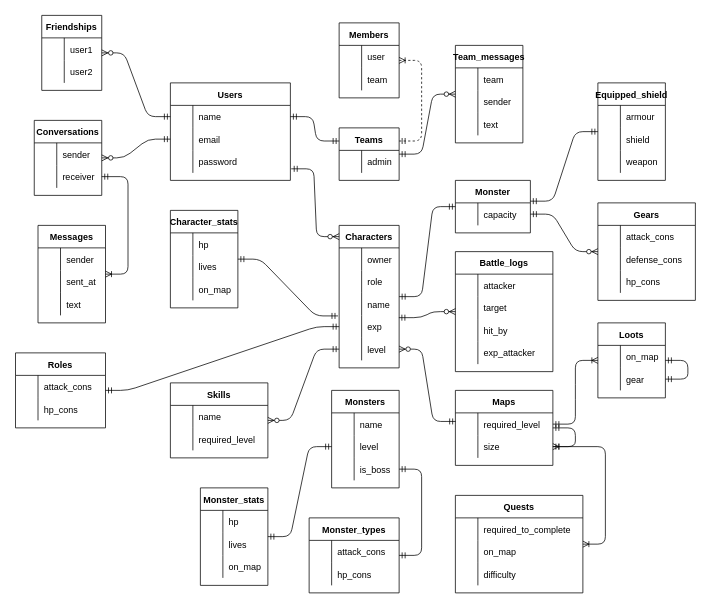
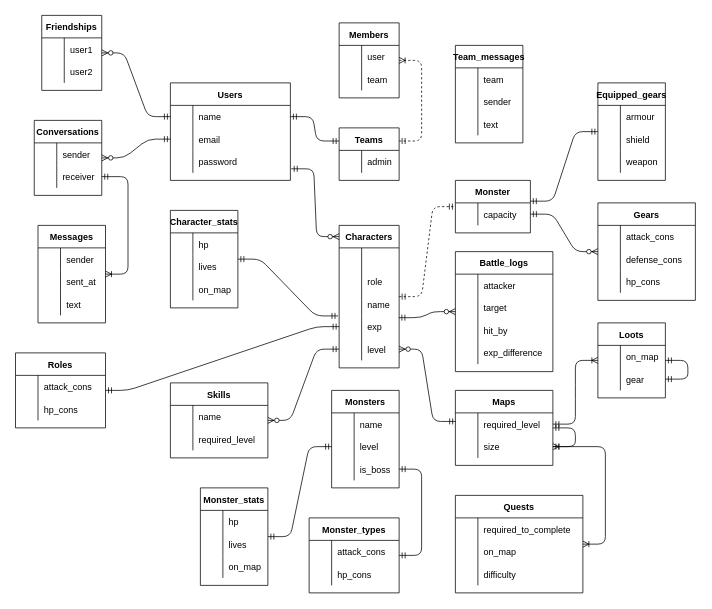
(631, 95) -> (631, 95)
(427, 124) -> none
(427, 252) -> (427, 252)
(380, 259) -> none
(514, 353) -> (517, 353)
